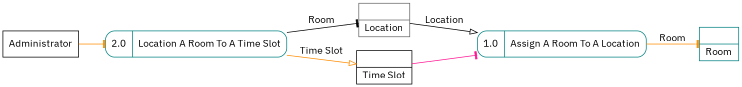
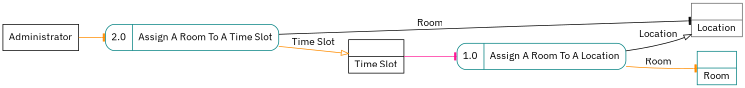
(440, 28) -> (656, 46)
(210, 44) -> (206, 37)
